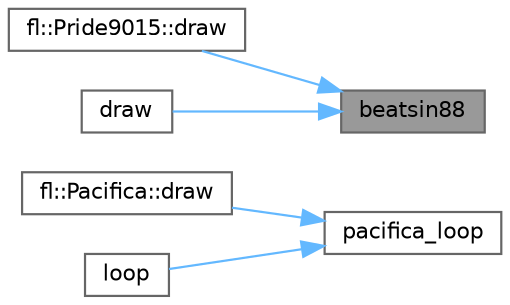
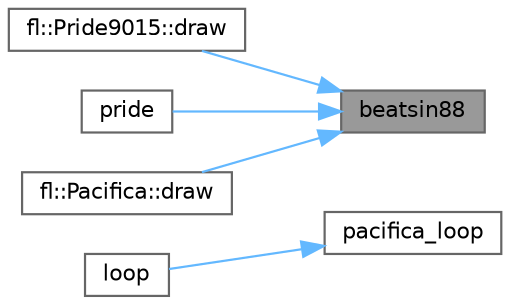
(127, 112) -> (127, 112)
(267, 213) -> (261, 155)
